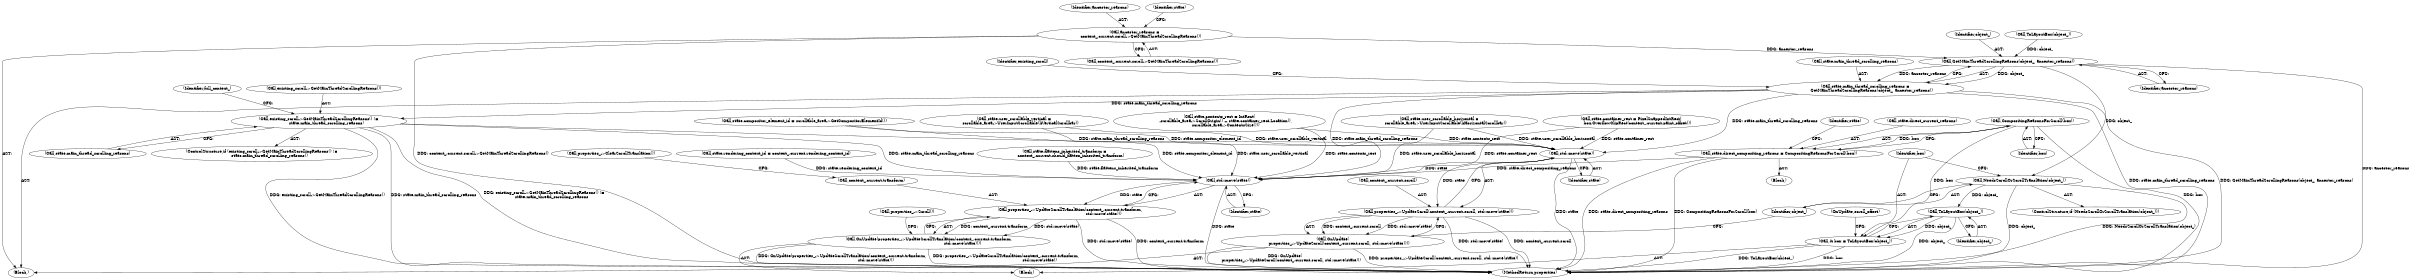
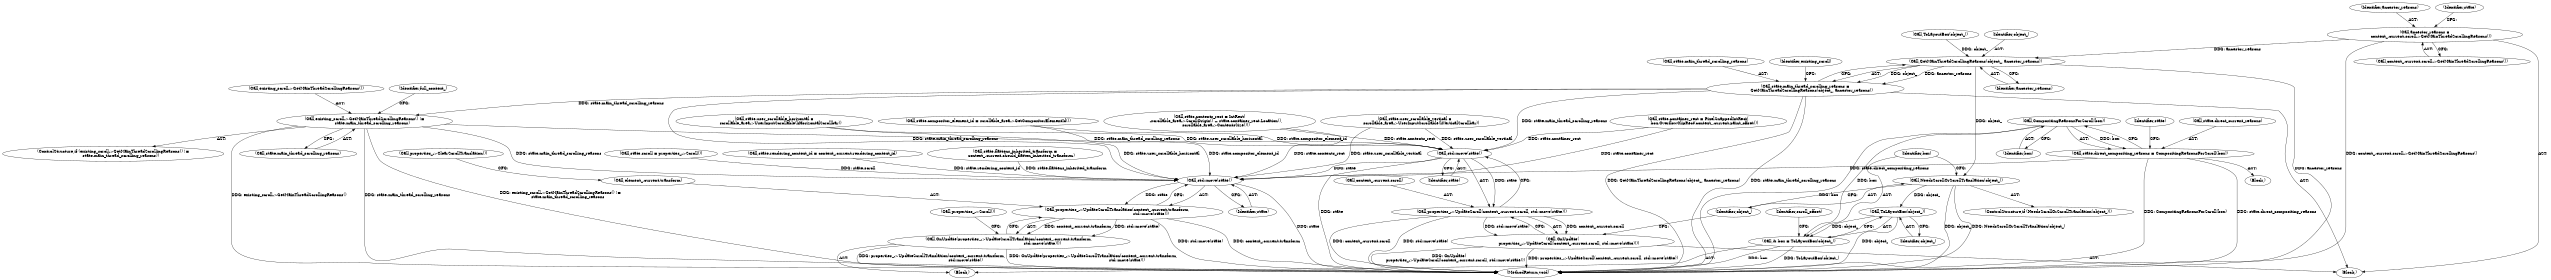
none -> (661, 154)
(871, 181) -> (648, 181)
(1855, 212) -> (1799, 212)
(1530, 273) -> (1528, 273)
